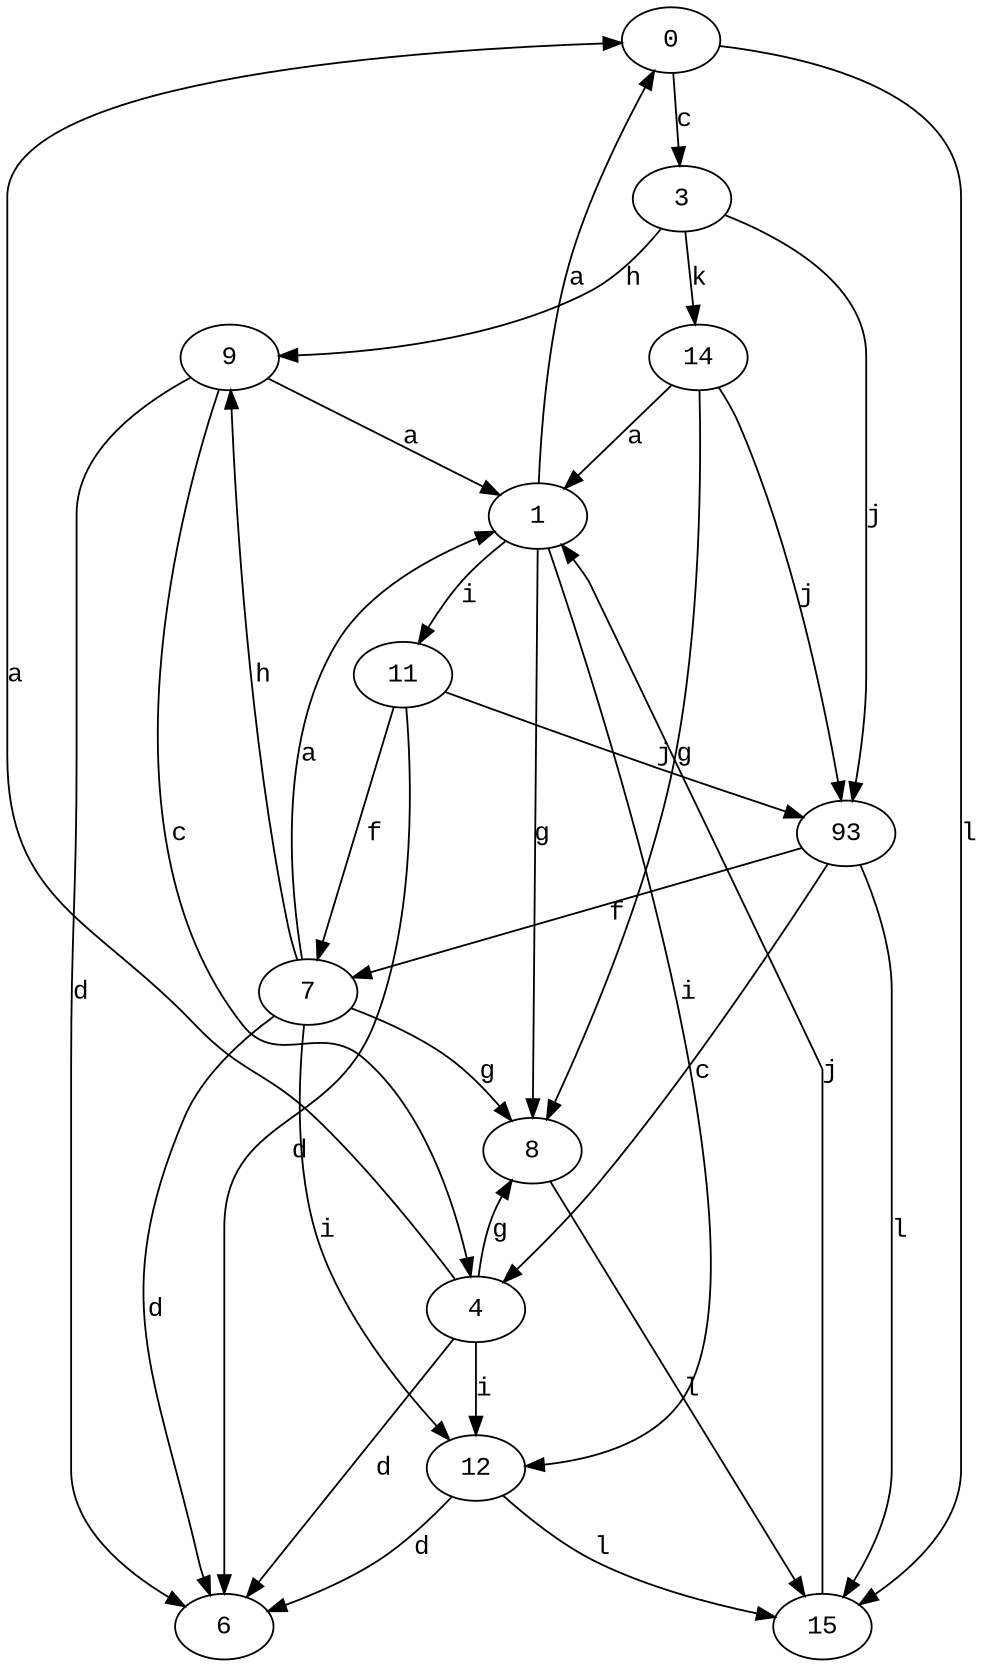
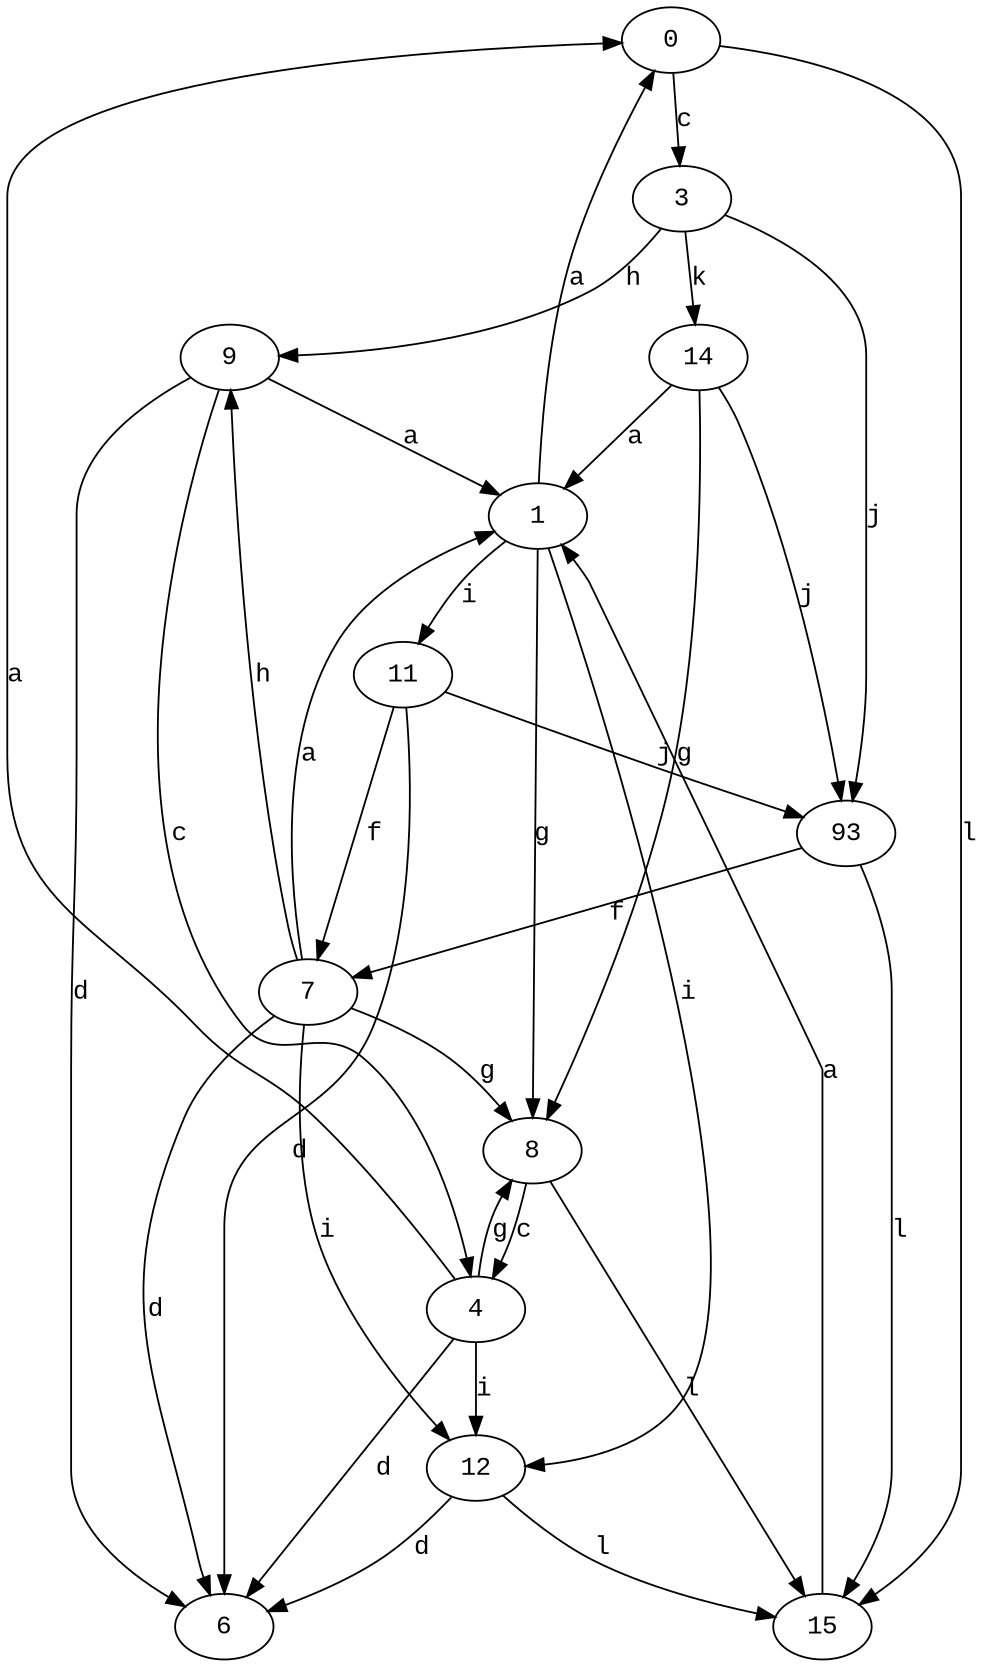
(831, 1071) -> (831, 1071)
(675, 1085) -> (516, 1223)
